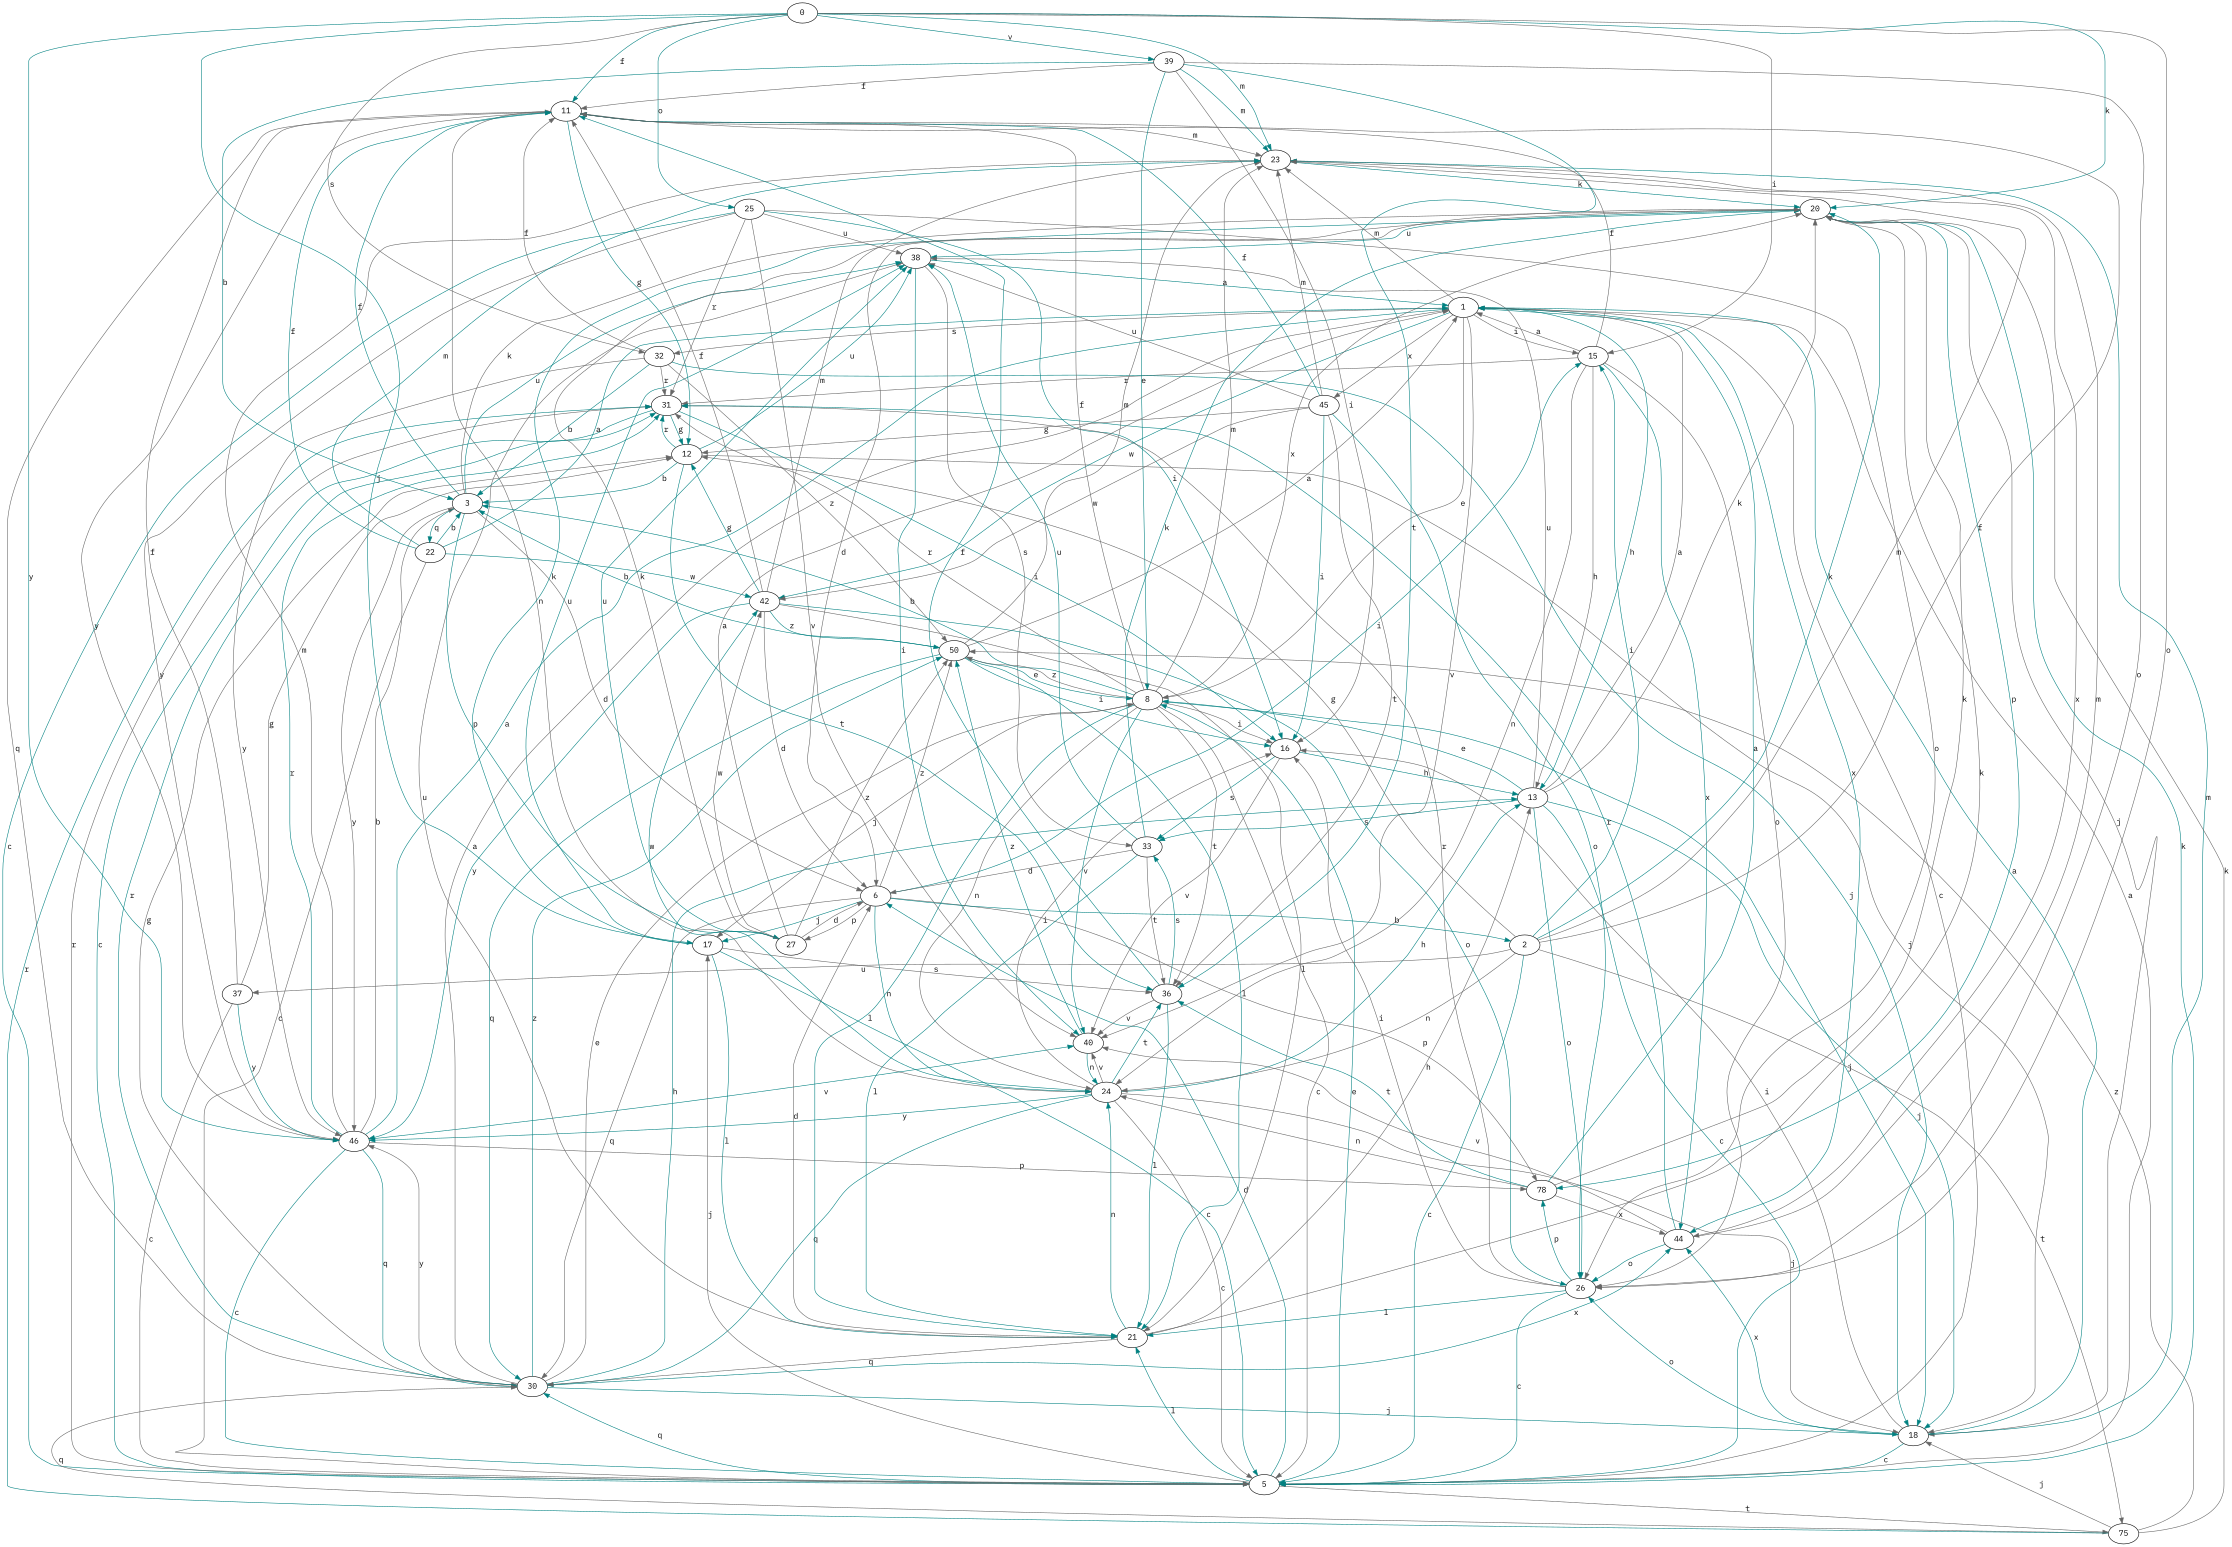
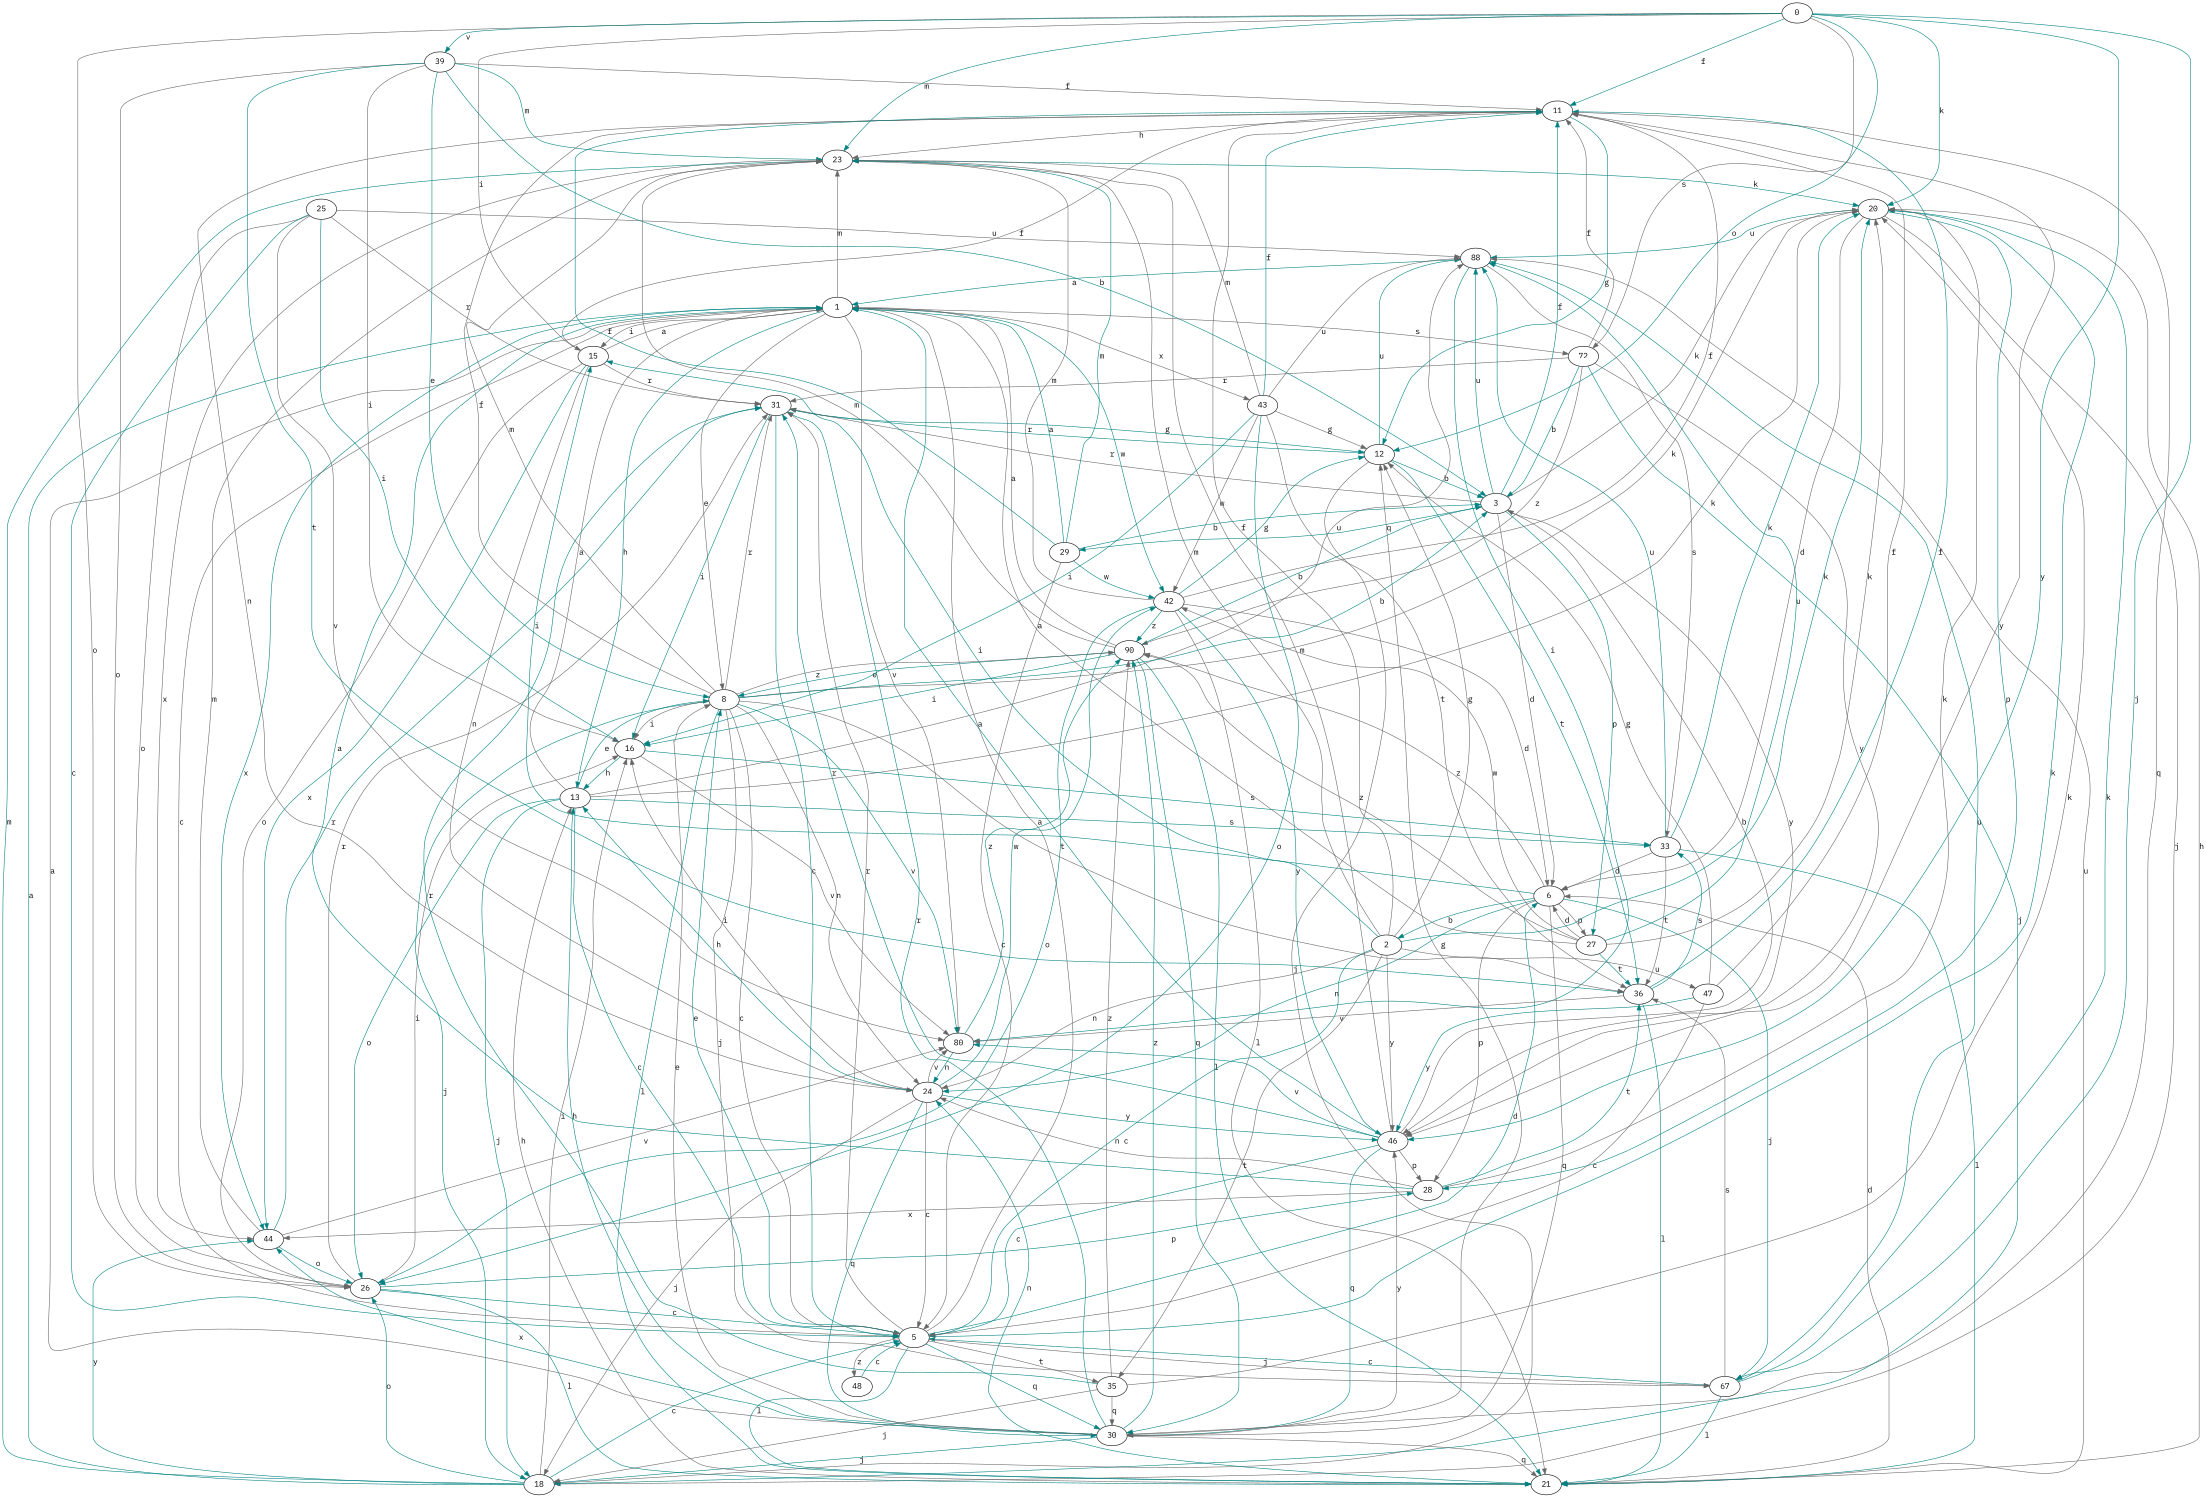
(658, 86) -> (1700, 261)
(1195, 136) -> (1142, 136)
(916, 258) -> (1476, 258)
(659, 356) -> (1583, 356)
(1324, 405) -> (1263, 405)
(1293, 454) -> (1674, 454)
none -> (1137, 468)
(155, 536) -> (1390, 1040)
(430, 553) -> (1065, 553)
(1593, 578) -> none
(954, 651) -> (1129, 651)
(1982, 773) -> (2202, 847)
(708, 945) -> (1725, 1387)
(237, 994) -> (1708, 994)
(1088, 1043) -> (959, 1043)
(1135, 1046) -> (1613, 967)
(1542, 1190) -> (1428, 1190)
(1756, 1338) -> (96, 1362)
(835, 1362) -> (1333, 1442)
none -> (857, 1387)
(2124, 1534) -> (1112, 1387)
